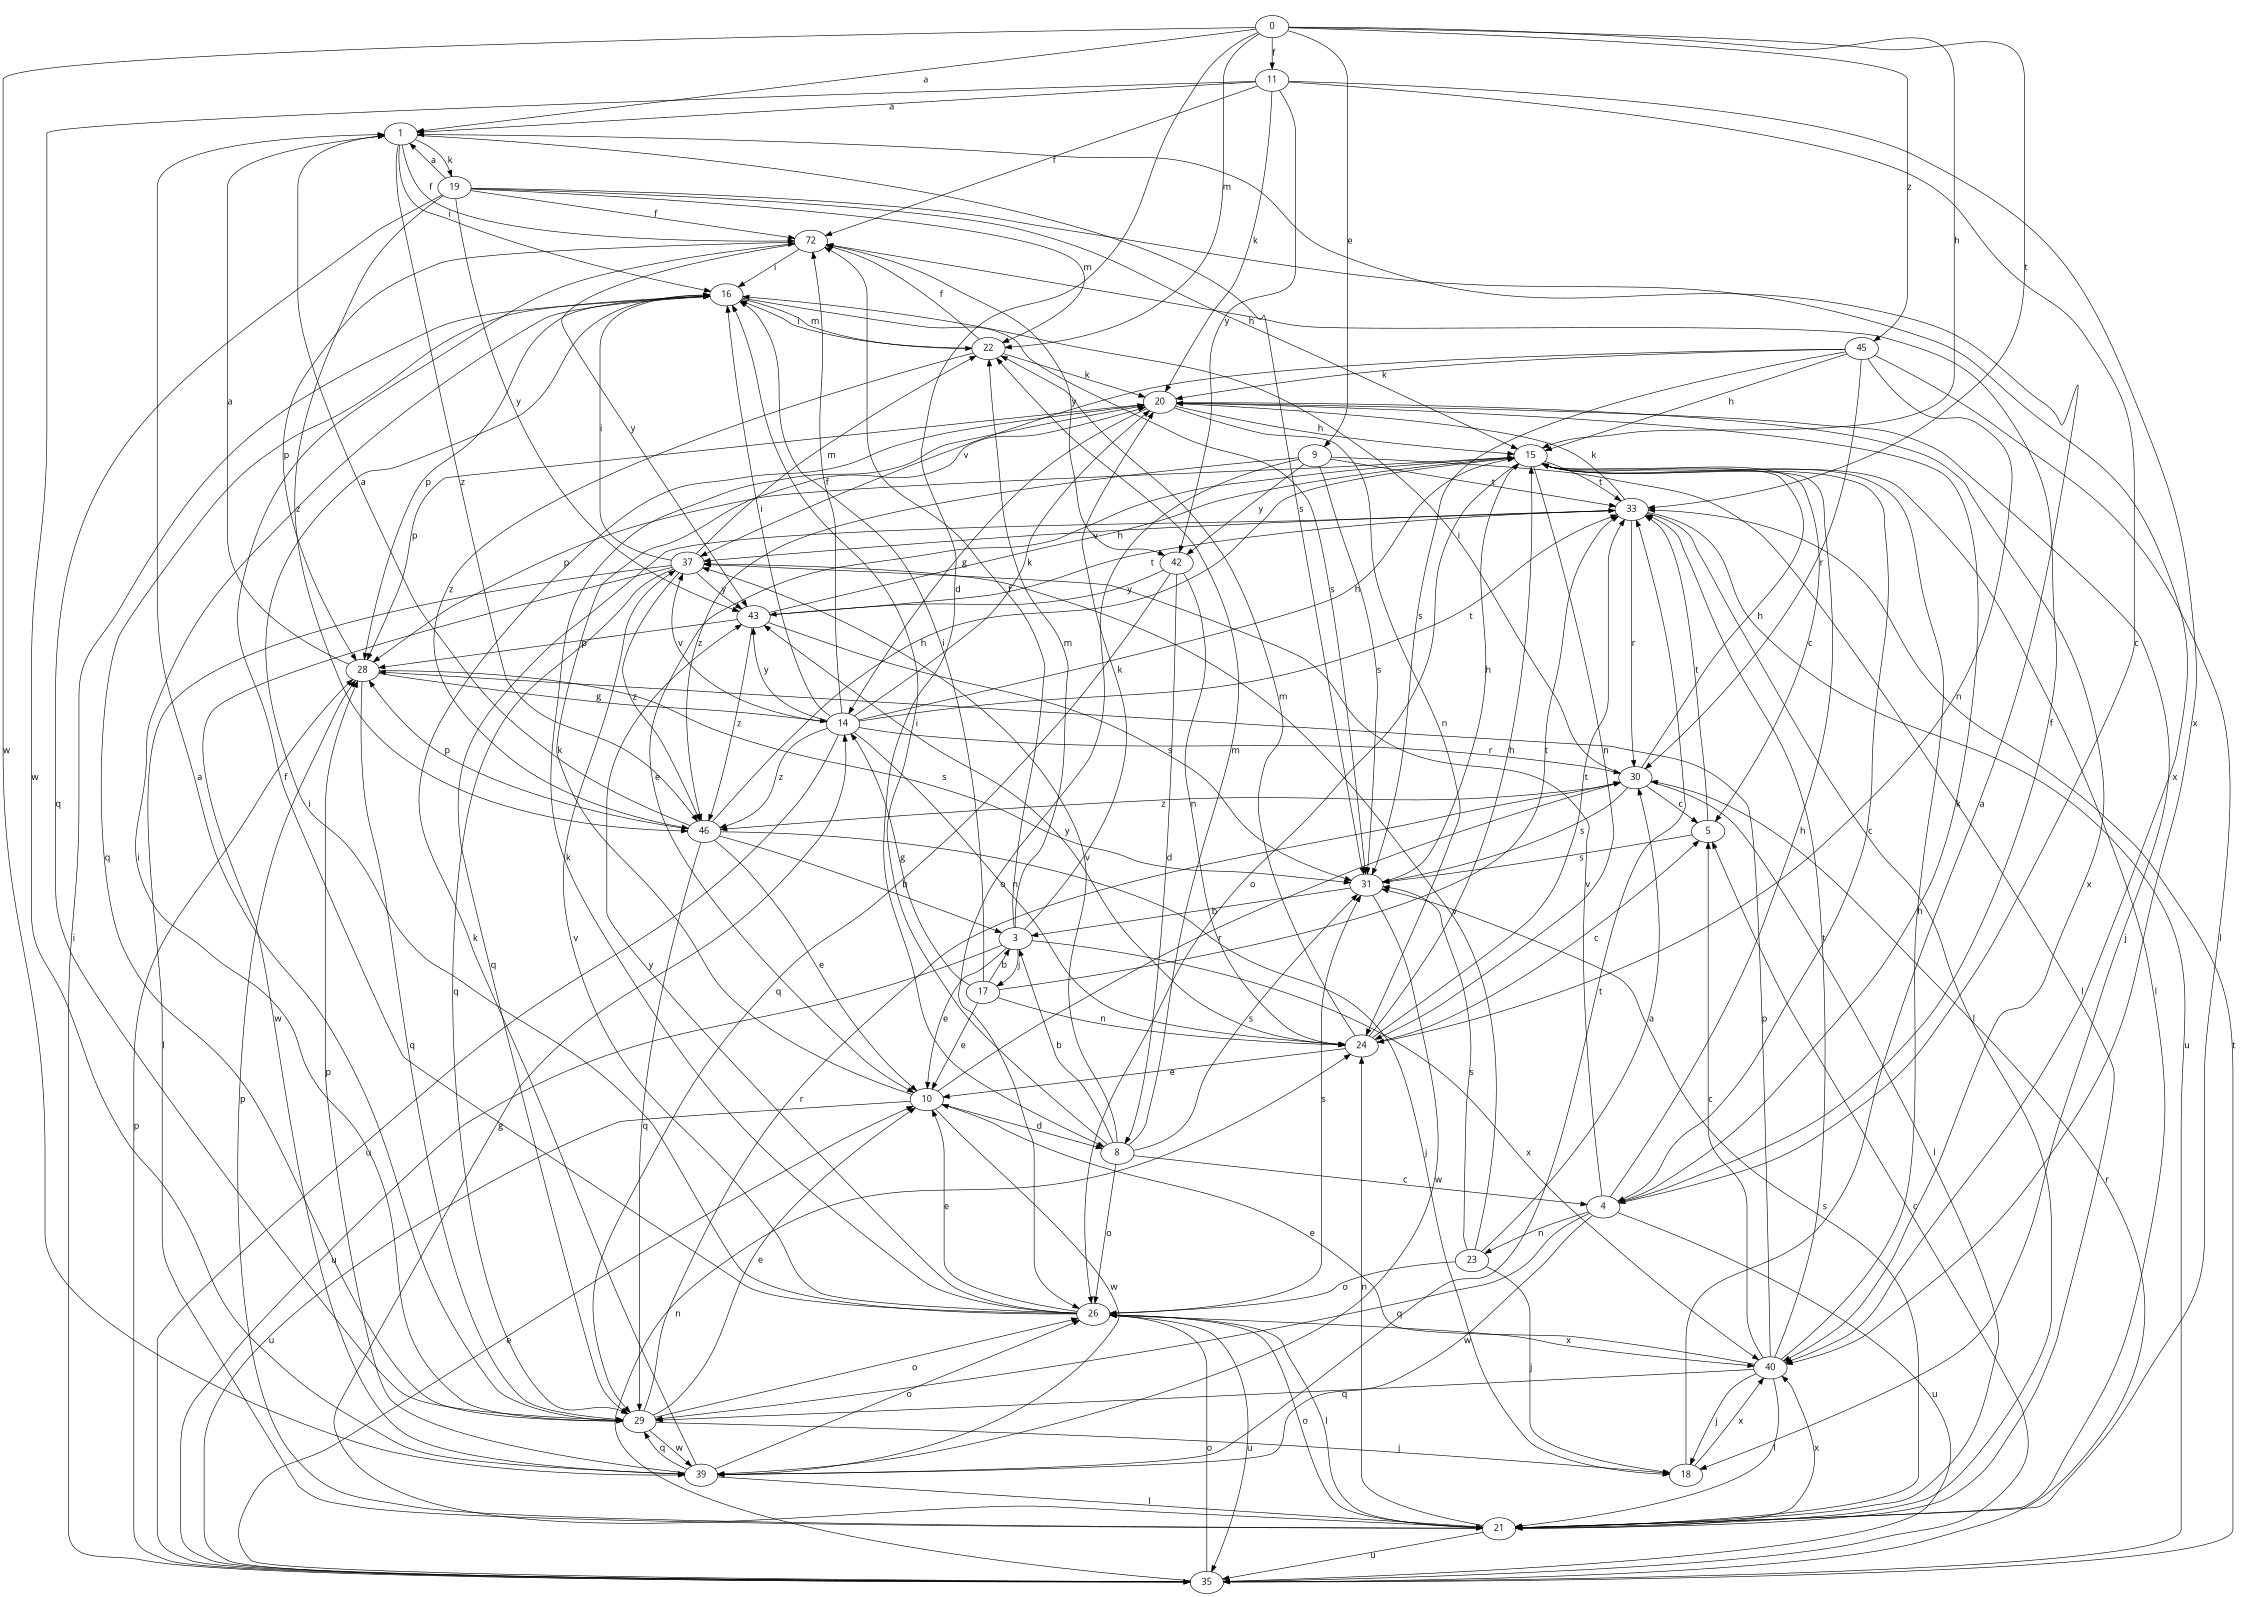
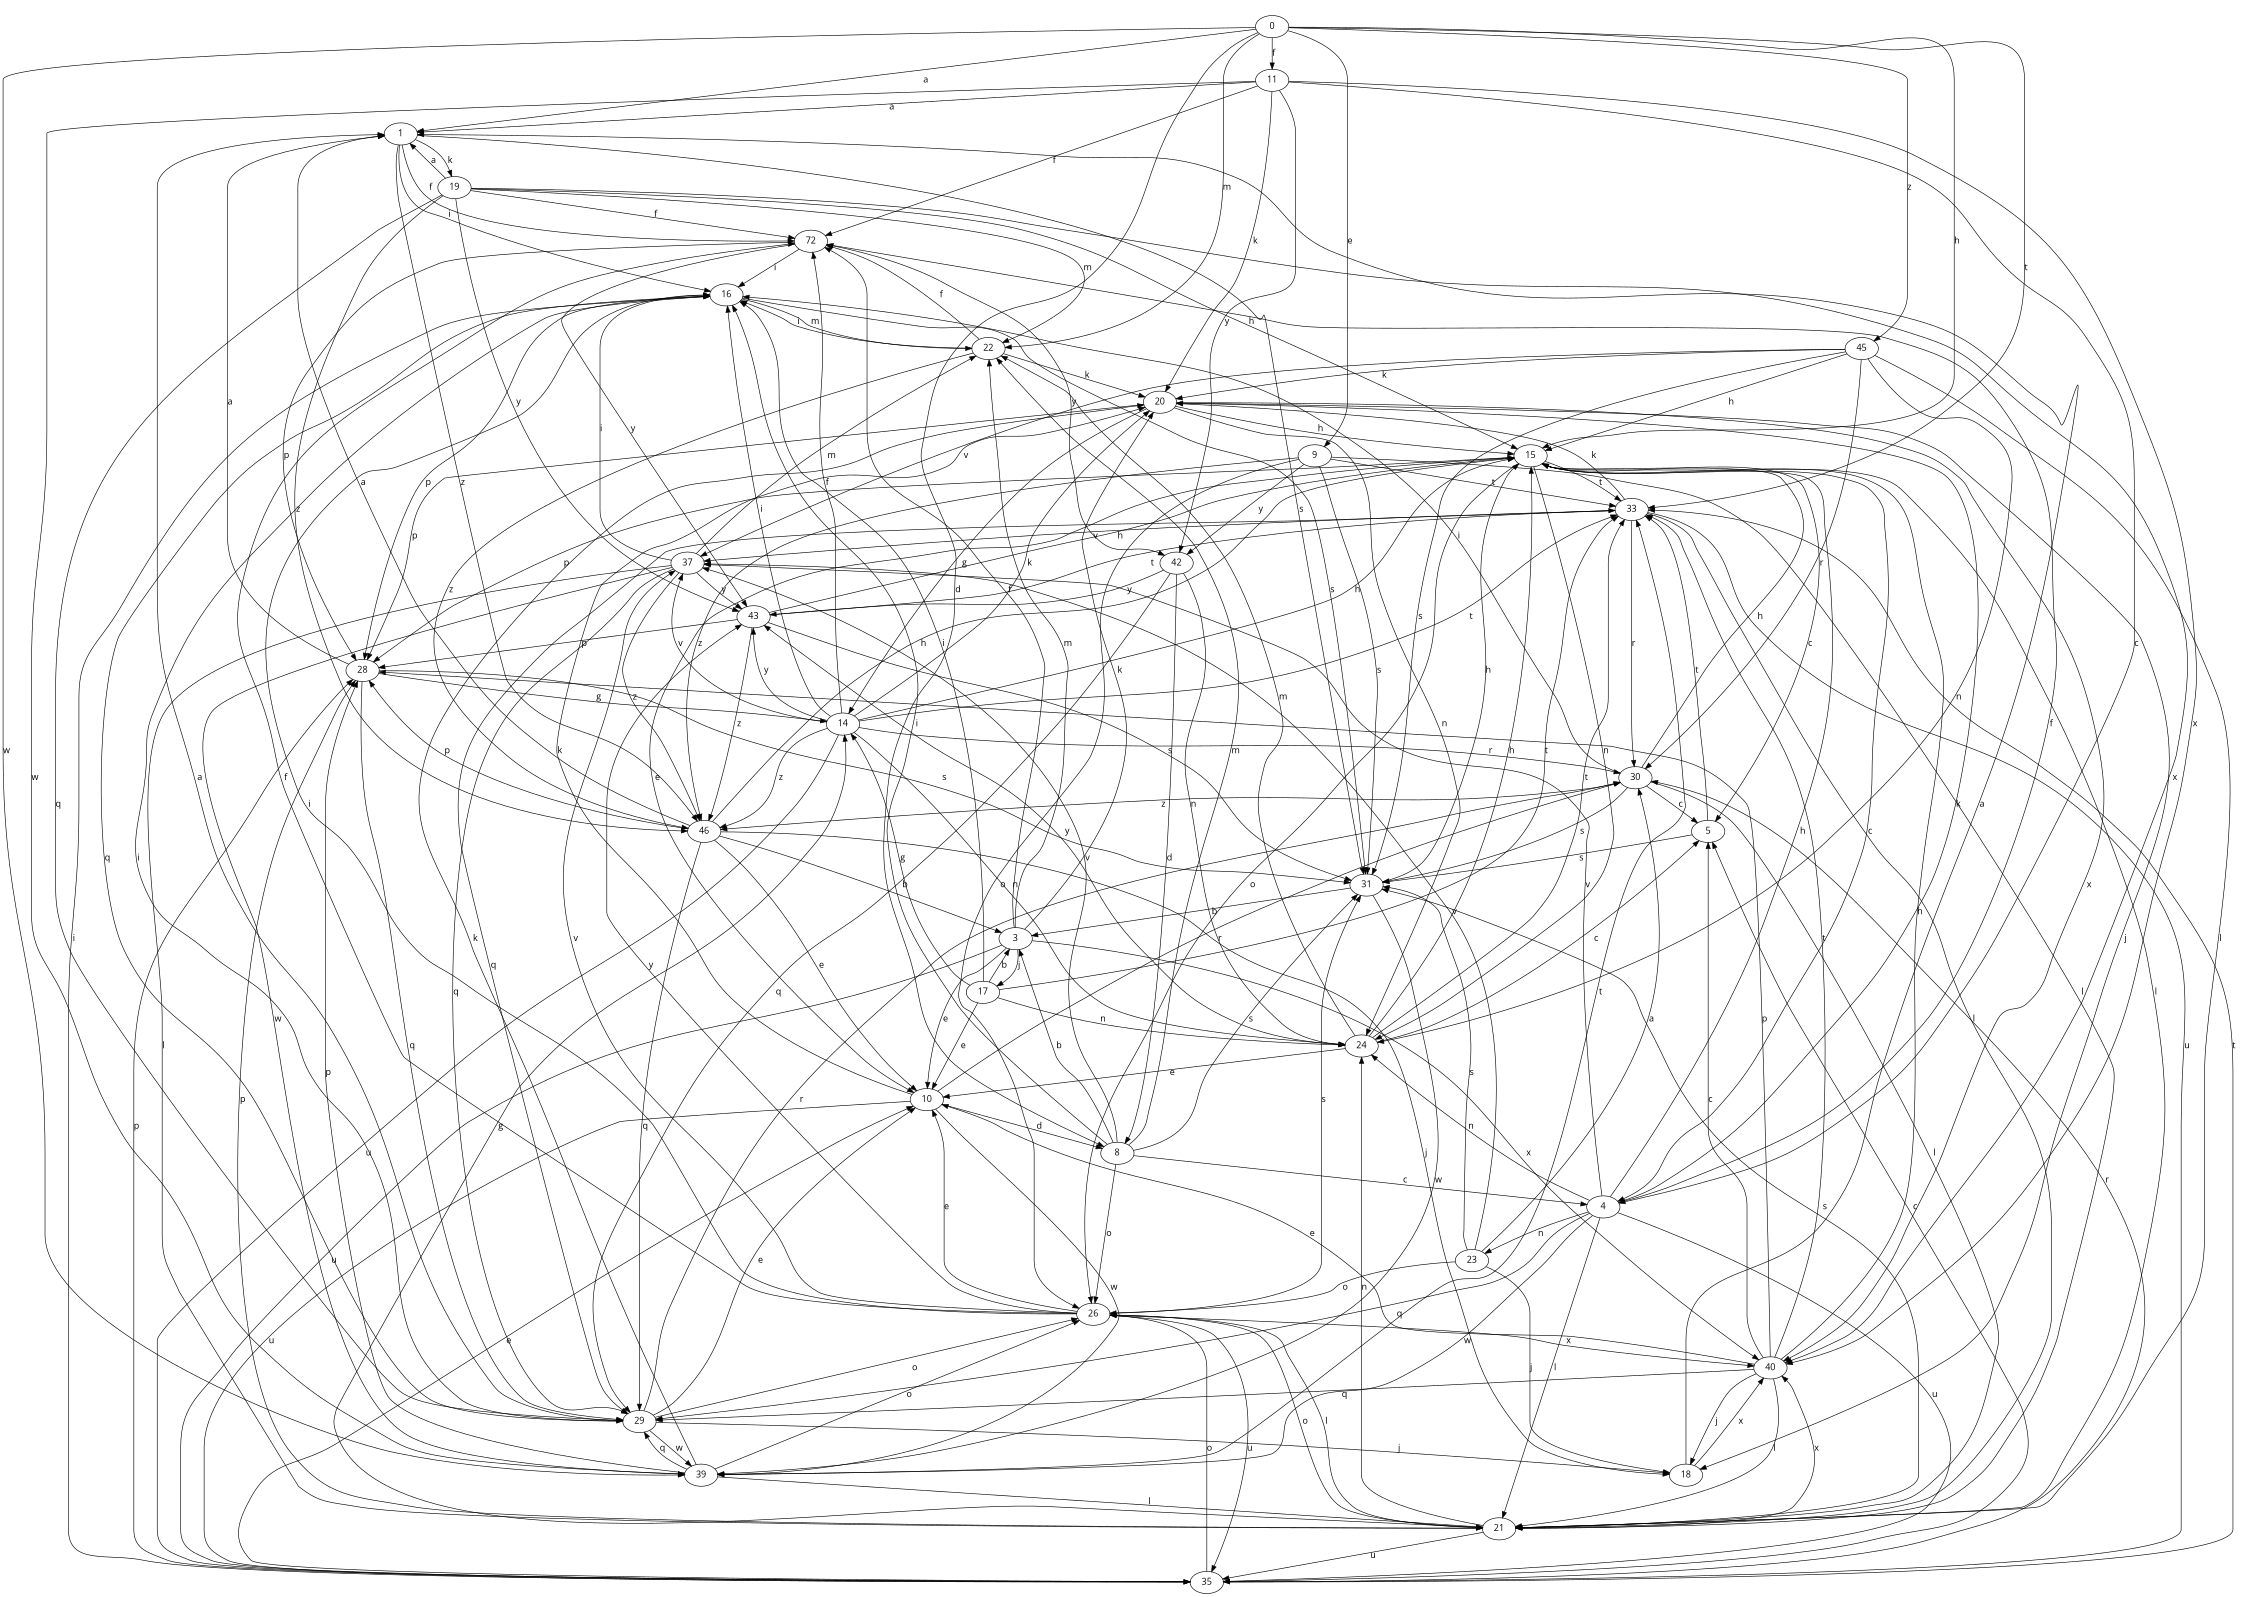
(555, 822) -> none
(647, 1341) -> (1478, 1137)
none -> (1552, 1365)
